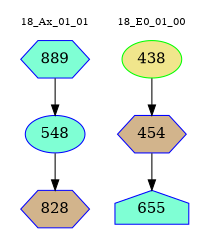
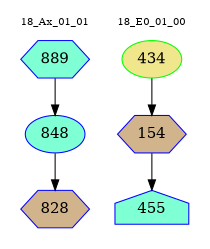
(152, 59) -> (152, 59)
(55, 134) -> (55, 134)
(152, 134) -> (152, 134)
(152, 209) -> (152, 209)
